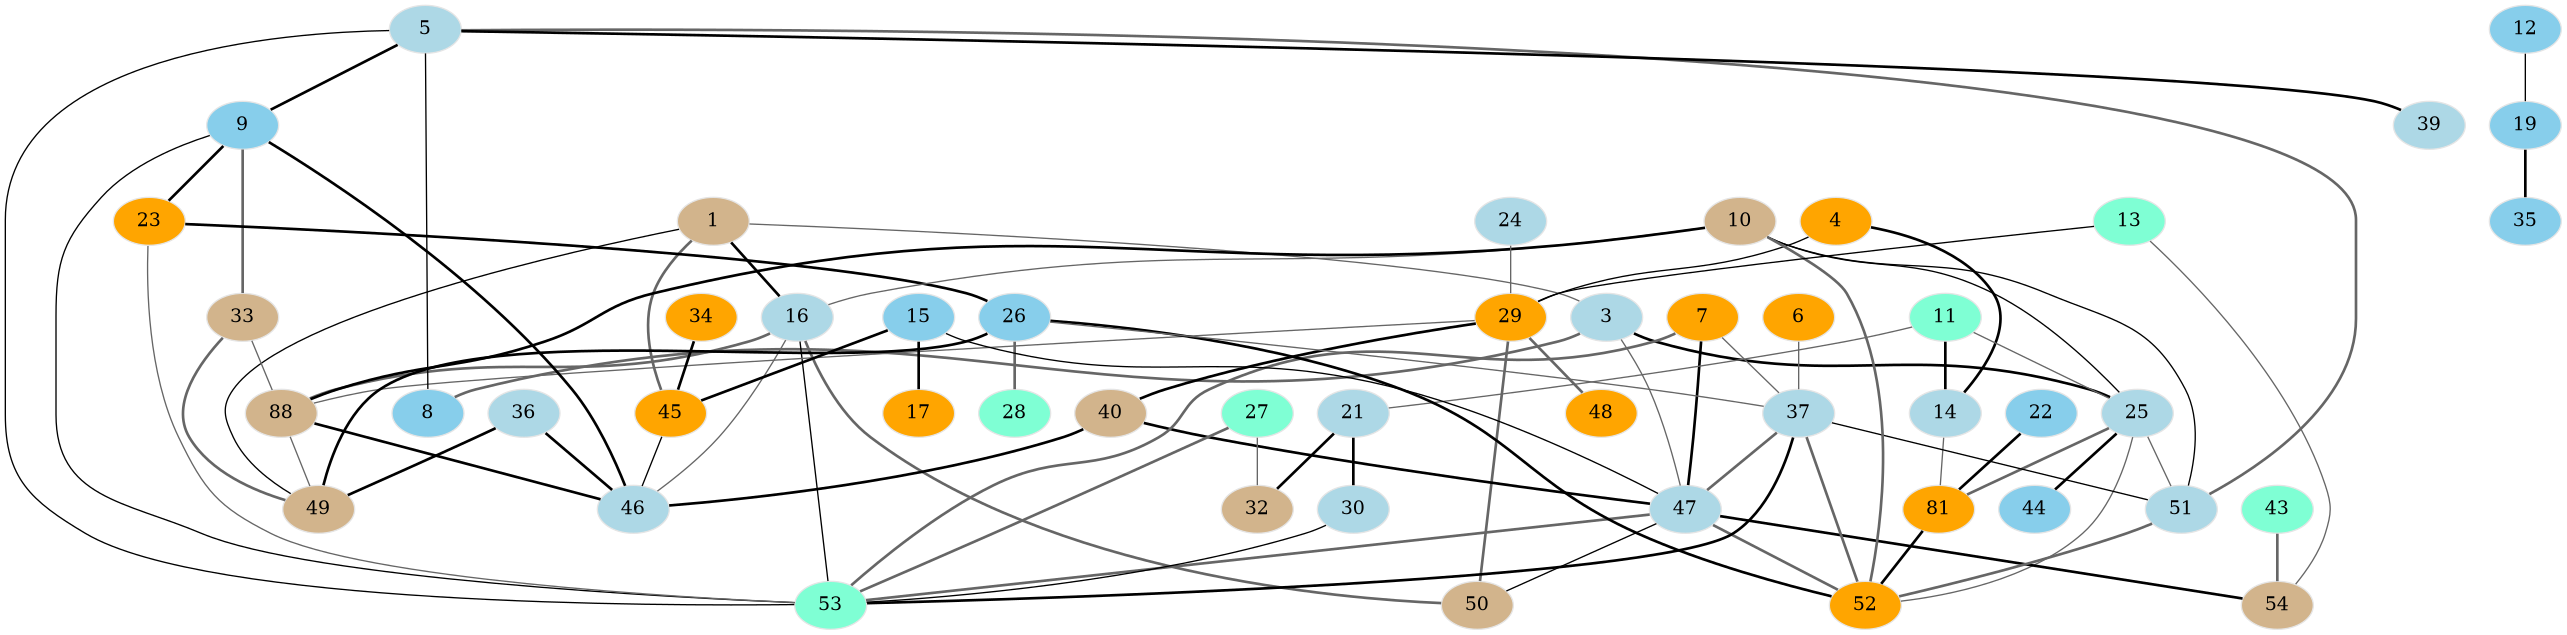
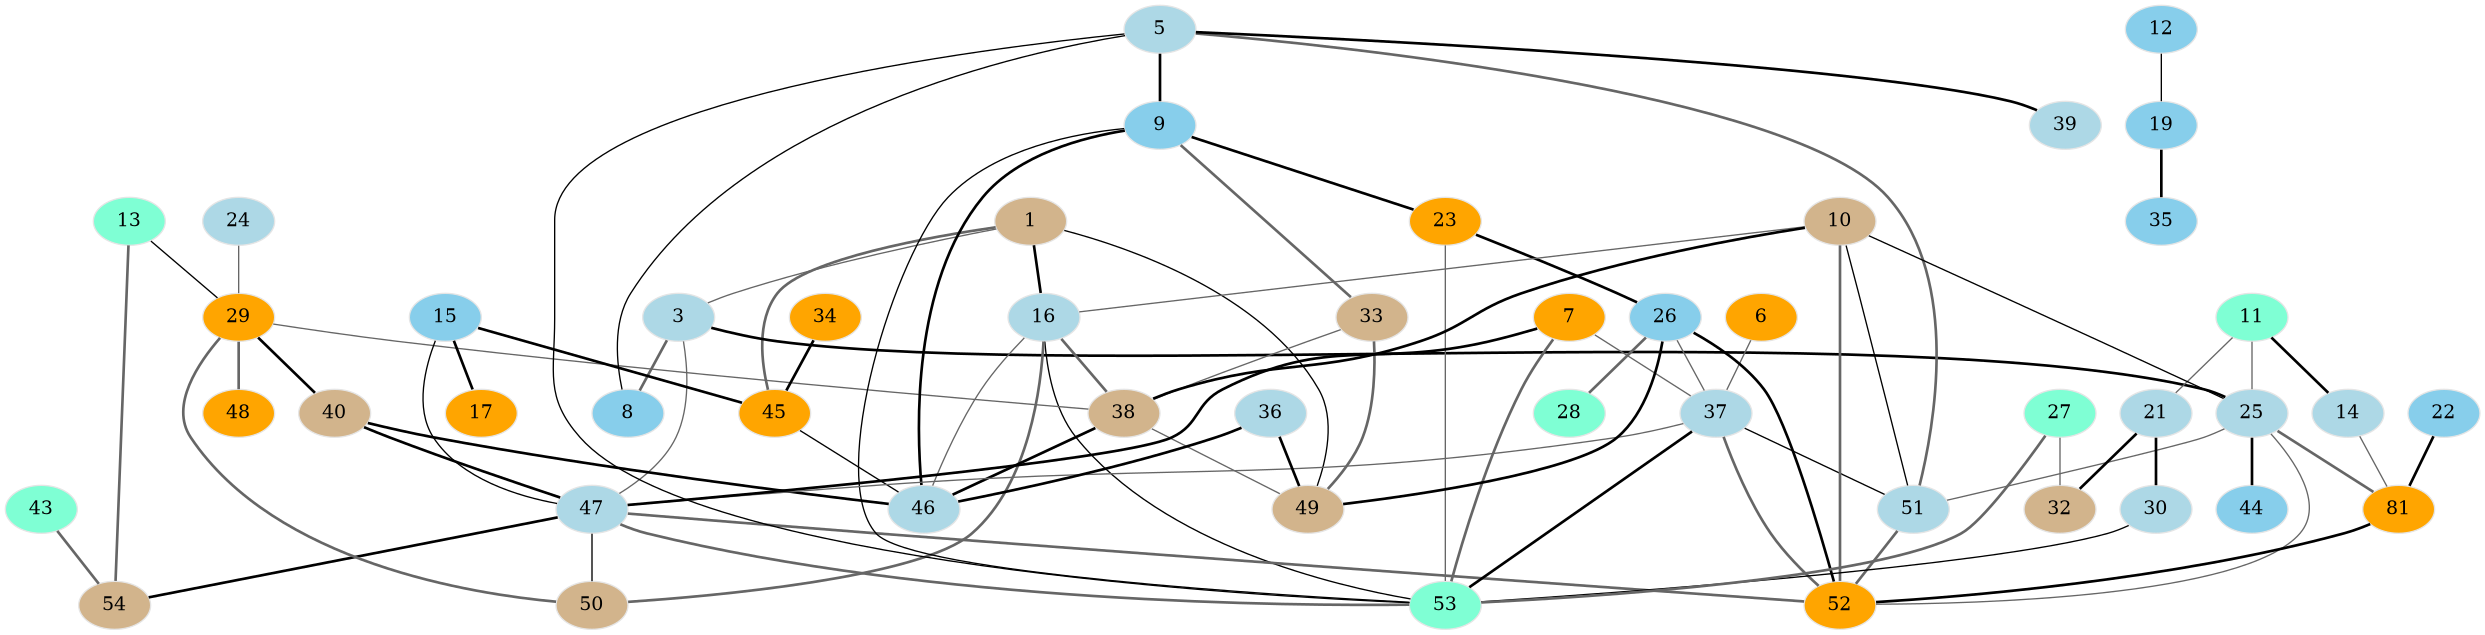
(1836, 221) -> none
(2283, 398) -> (122, 413)
(281, 413) -> (1124, 413)
(1742, 461) -> (1157, 473)
